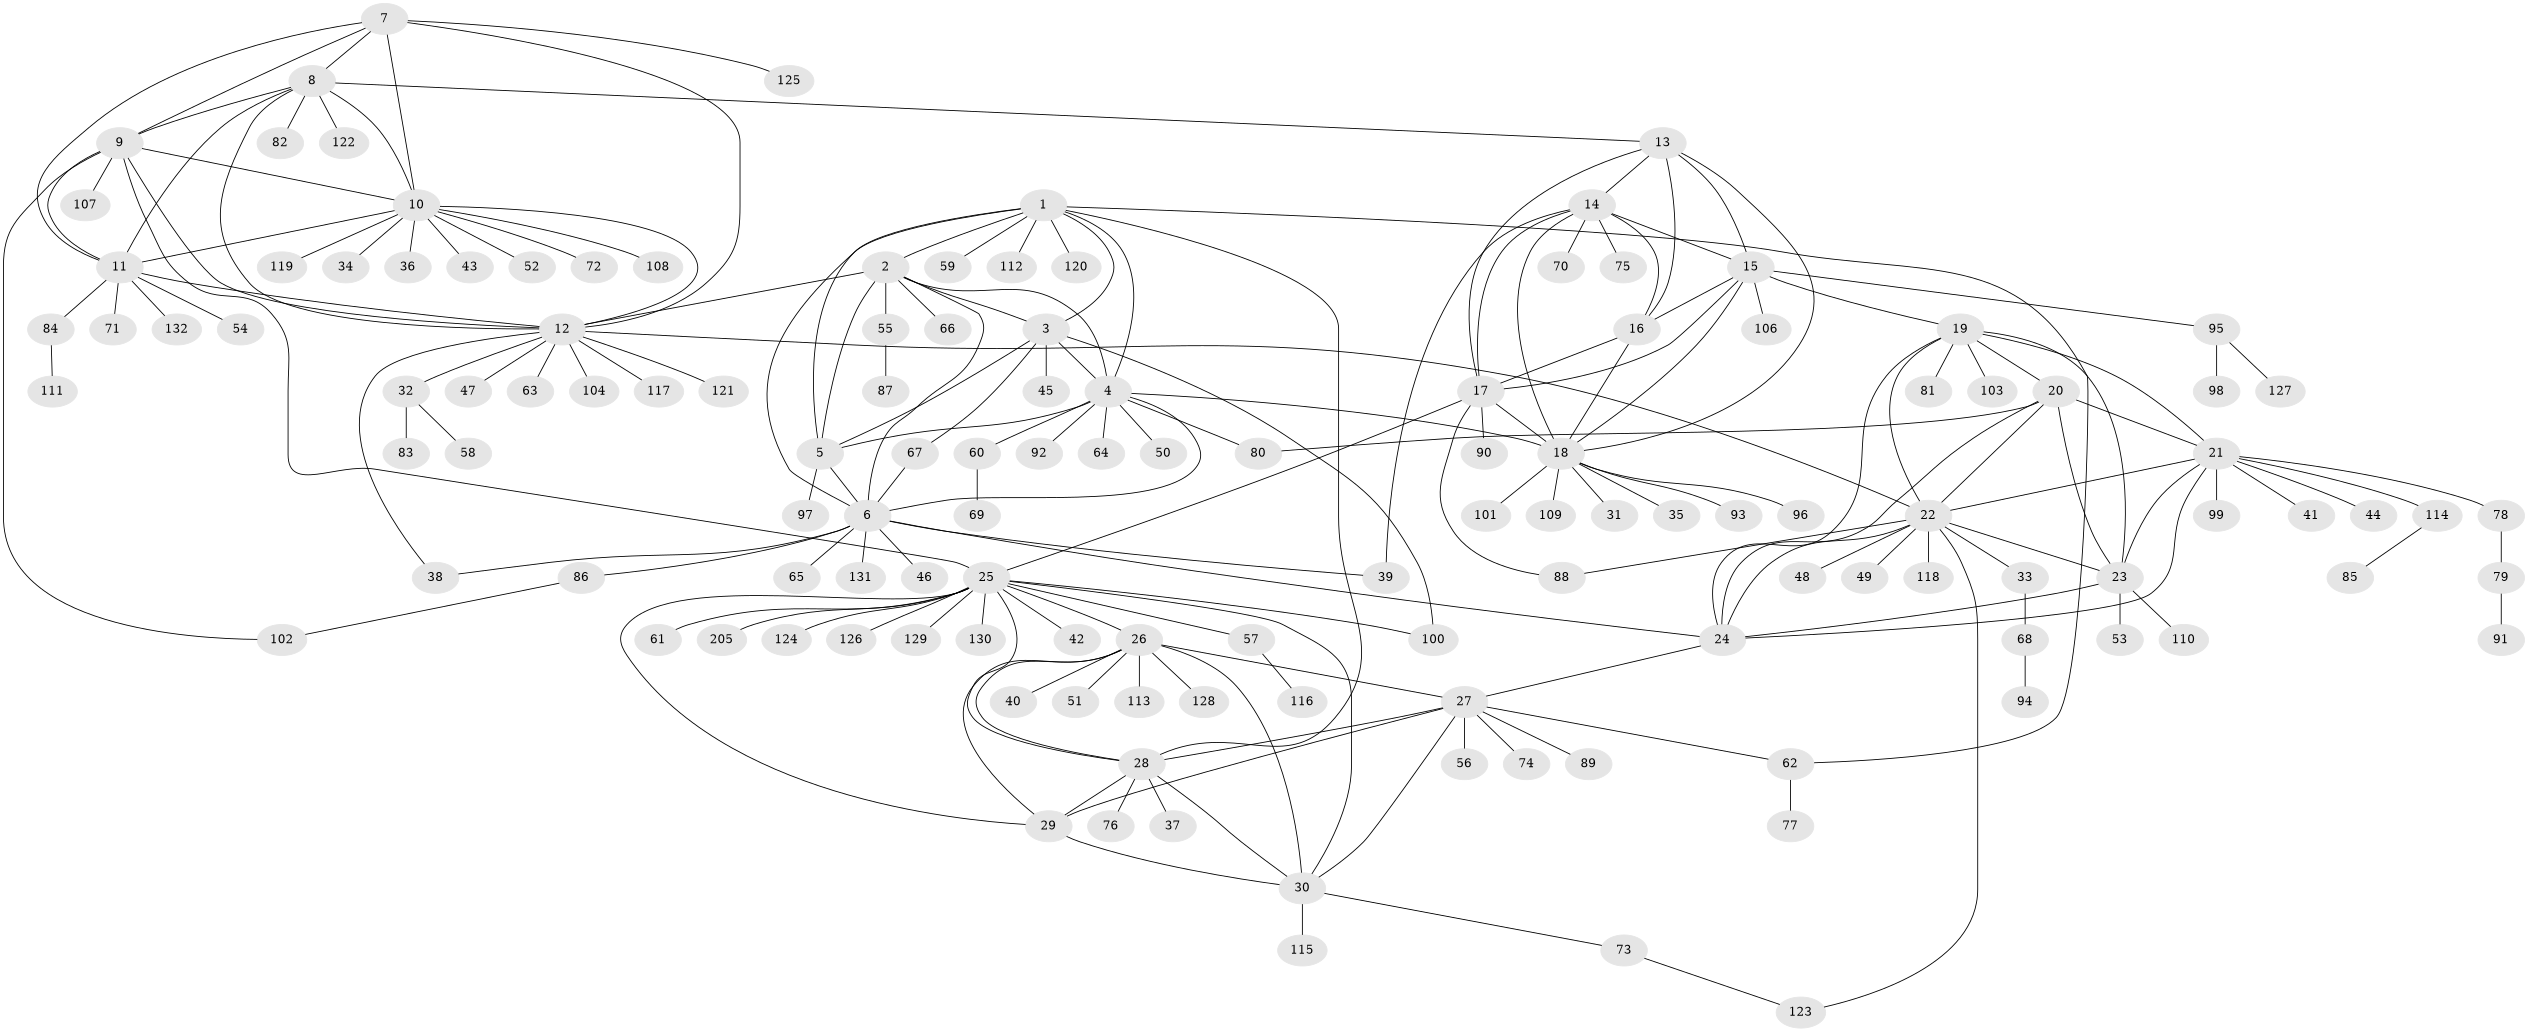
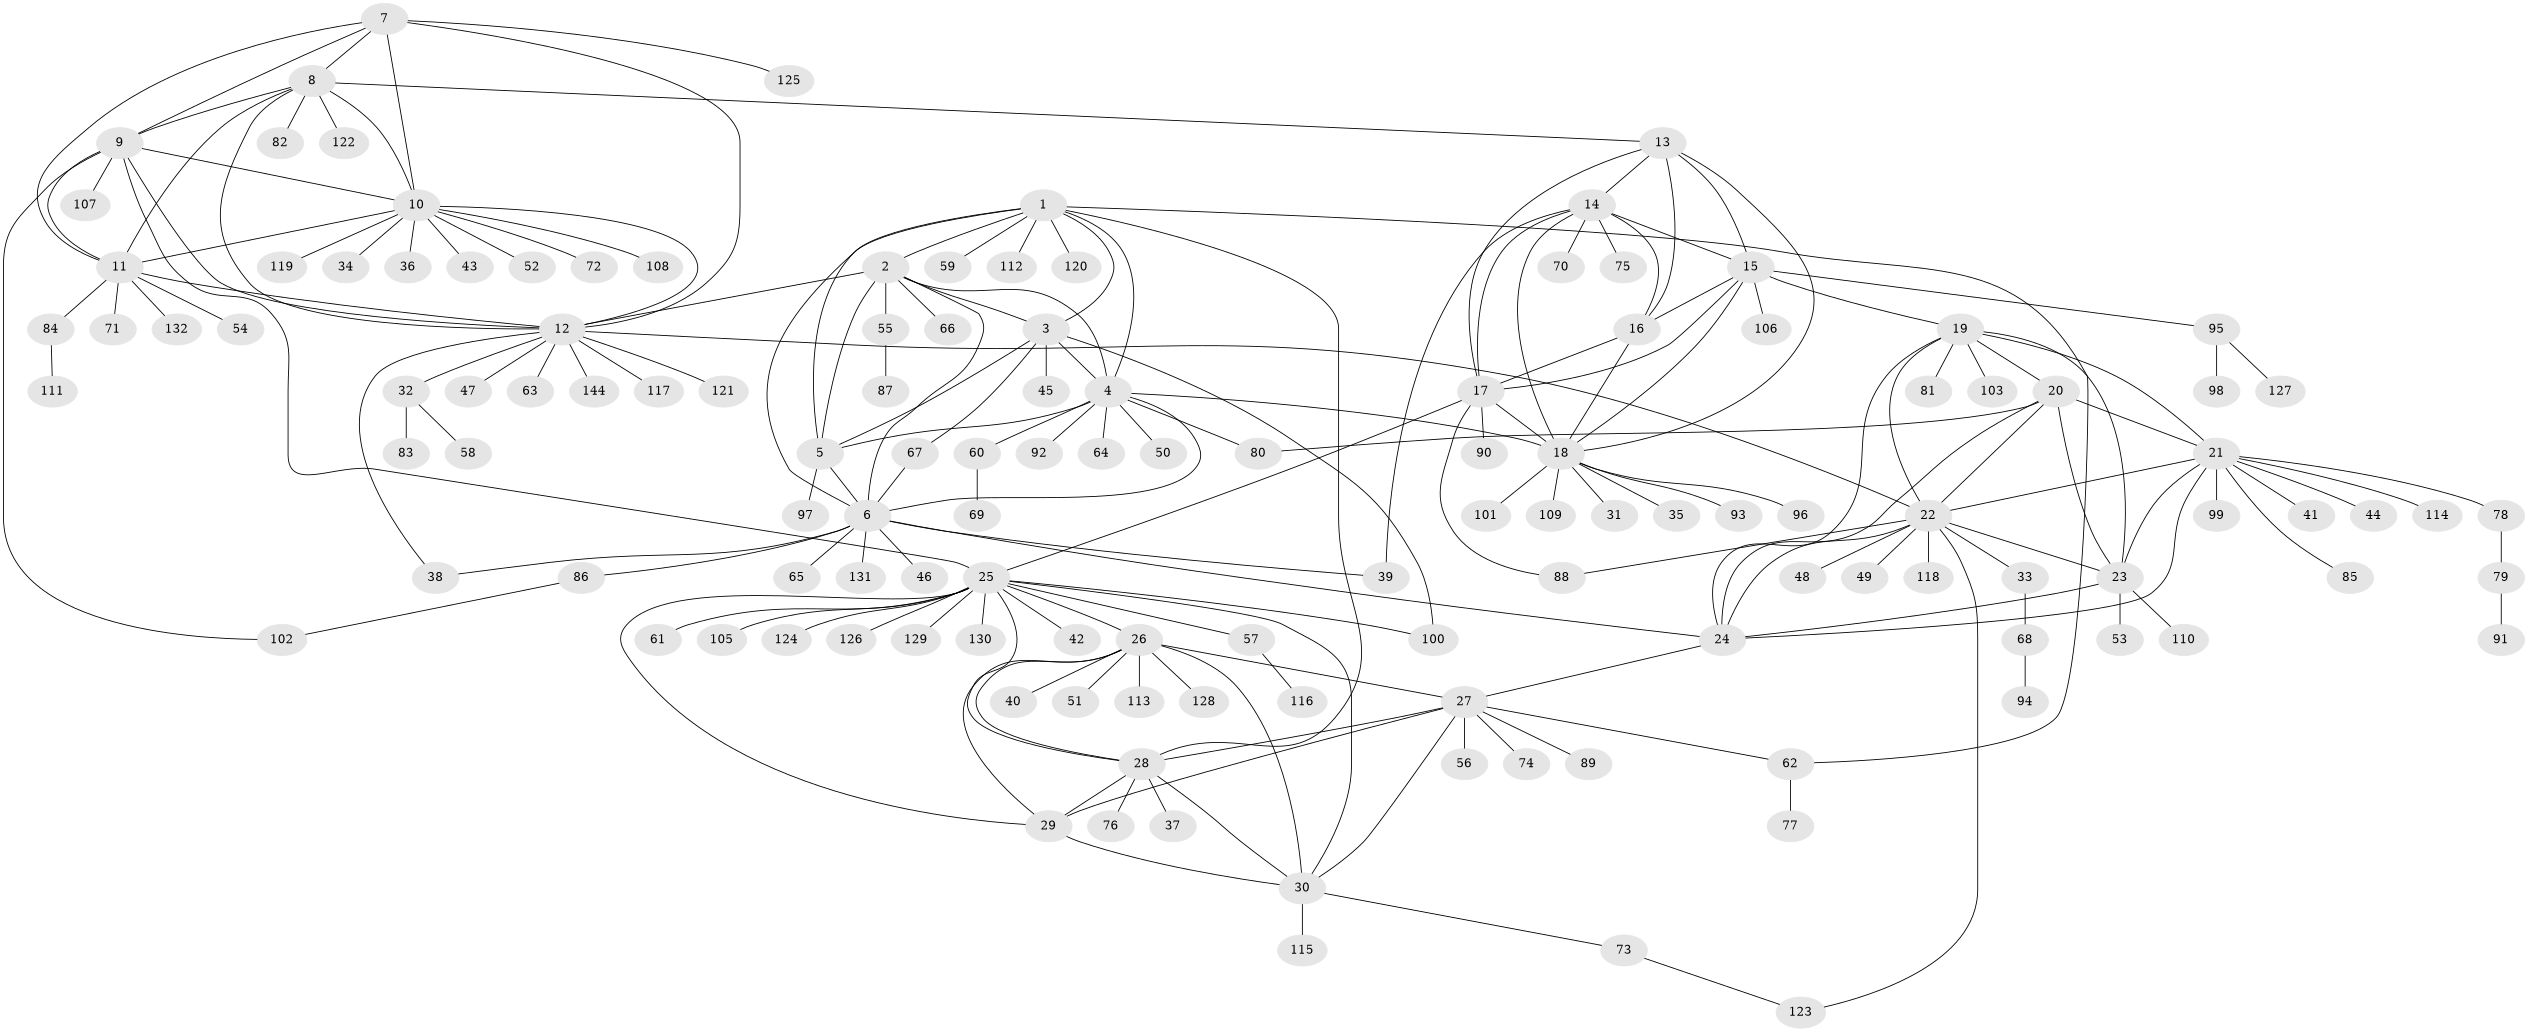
(594, 392) -> (594, 392)
(2394, 547) -> (2273, 524)
(722, 640) -> (722, 640)
